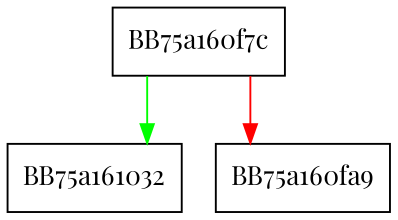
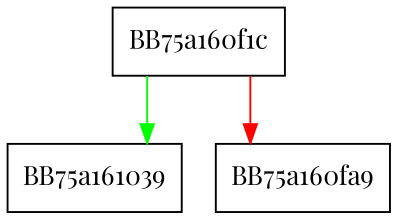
(199, 42) -> (199, 42)
(95, 178) -> (95, 178)
